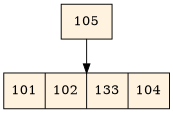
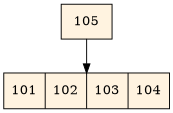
(107, 90) -> (107, 90)
